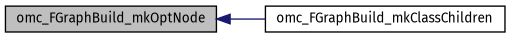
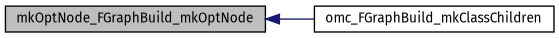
(111, 19) -> (135, 19)
